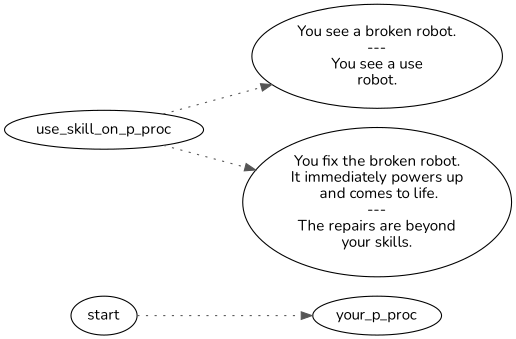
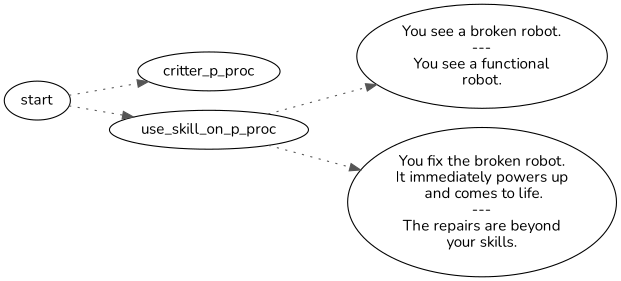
(377, 56) -> (482, 56)
none -> (96, 110)
(377, 316) -> (209, 71)
